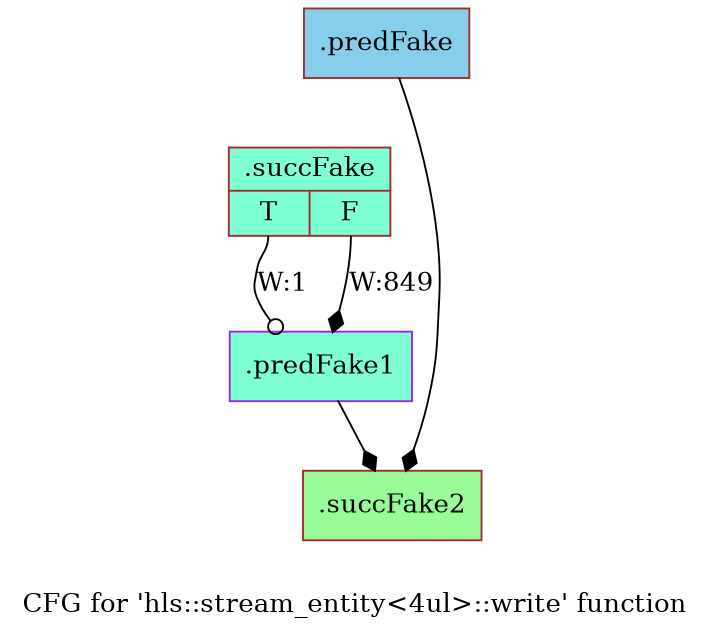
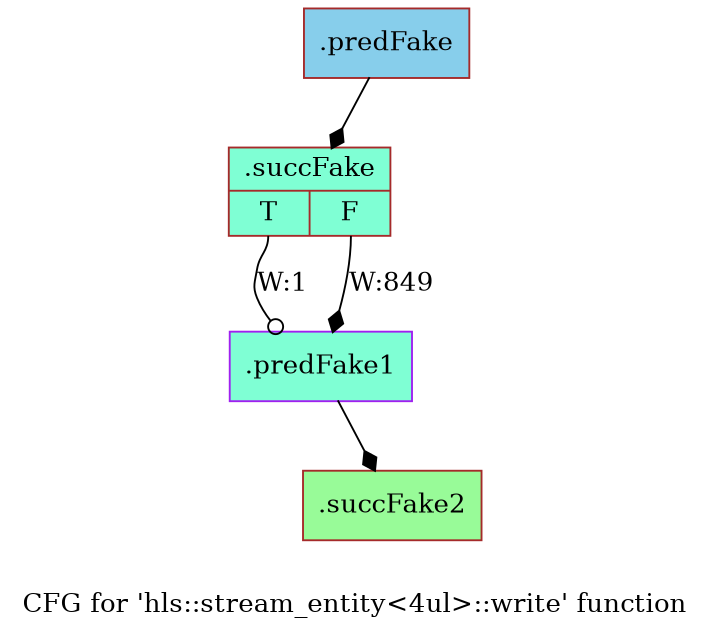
(439, 263) -> (356, 103)
